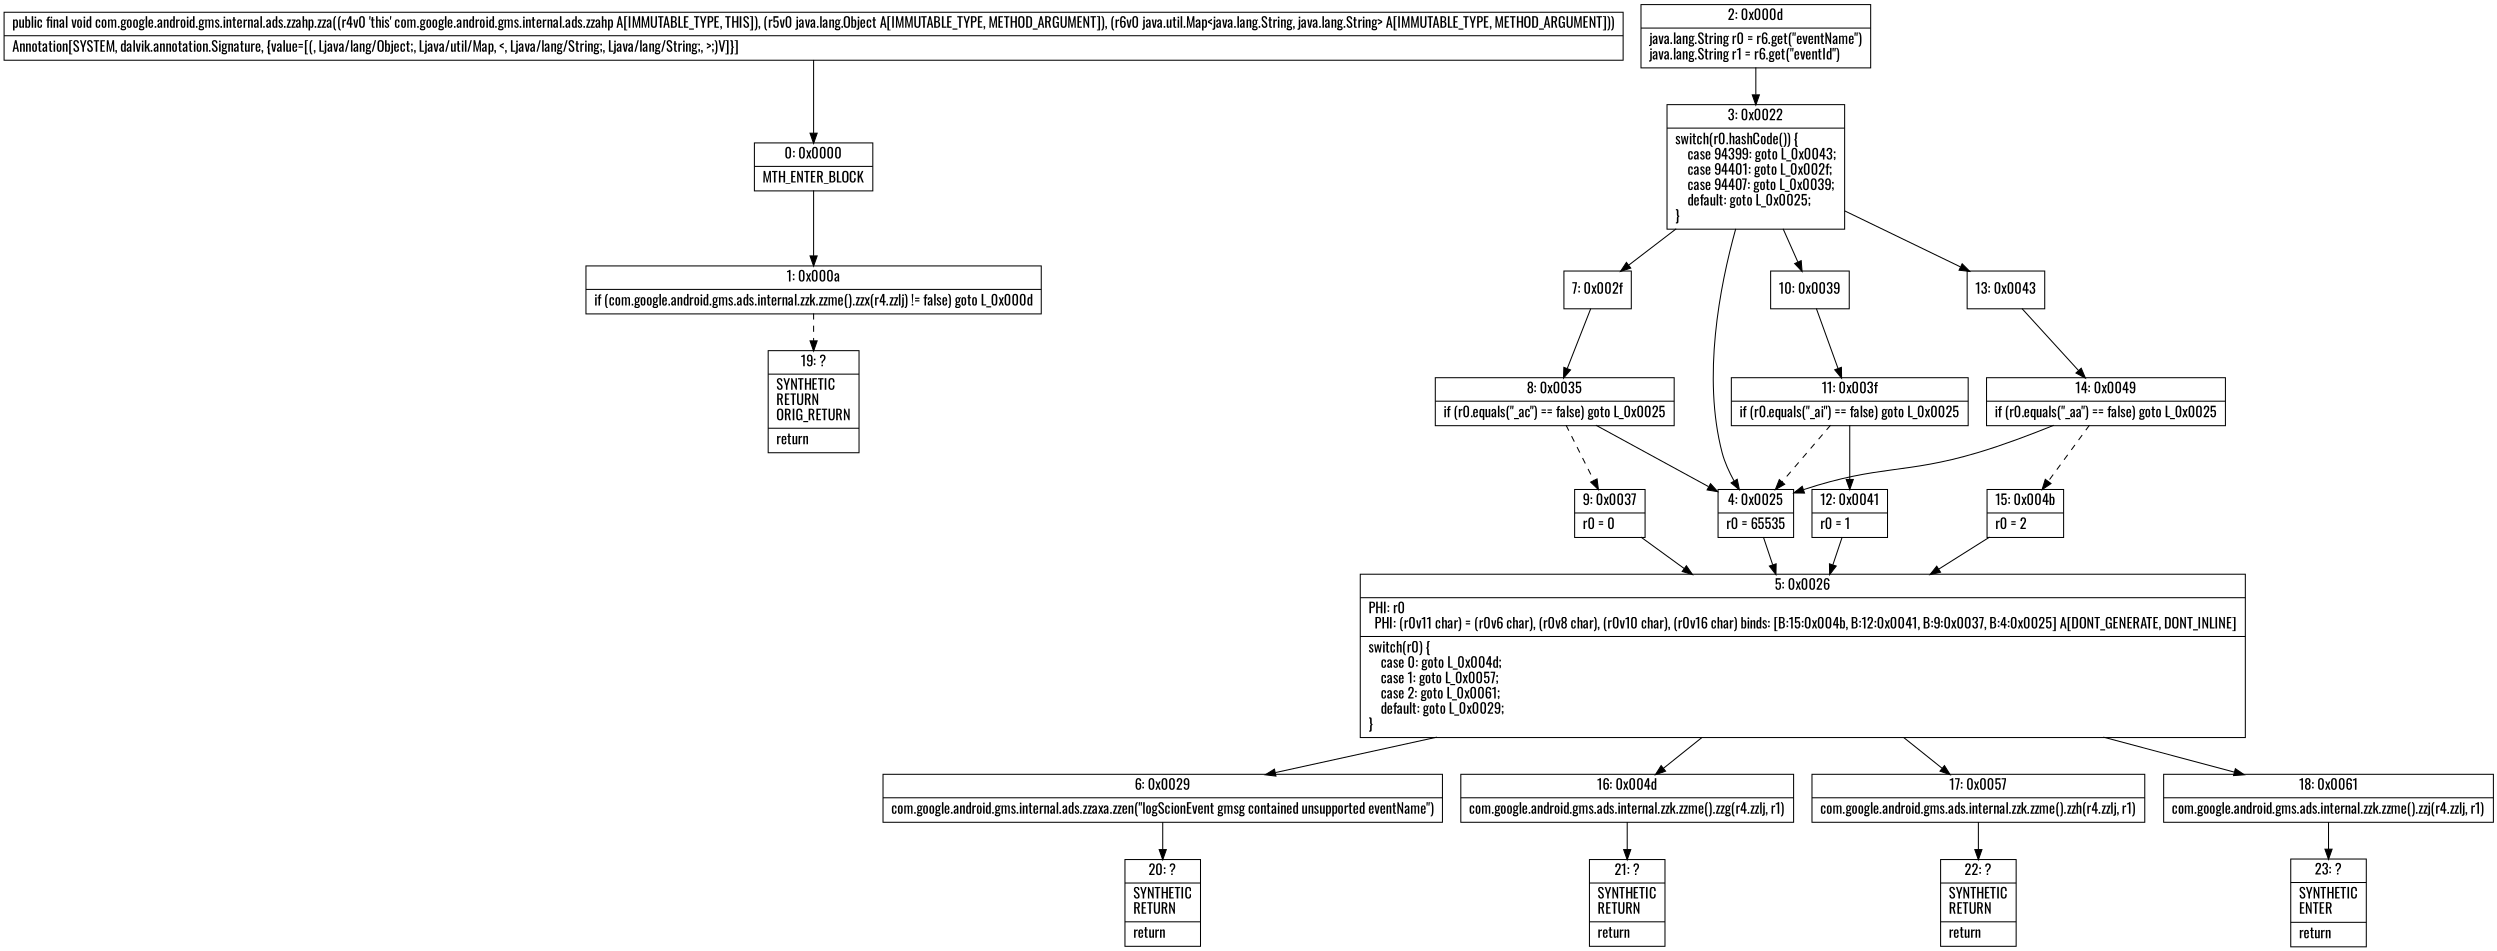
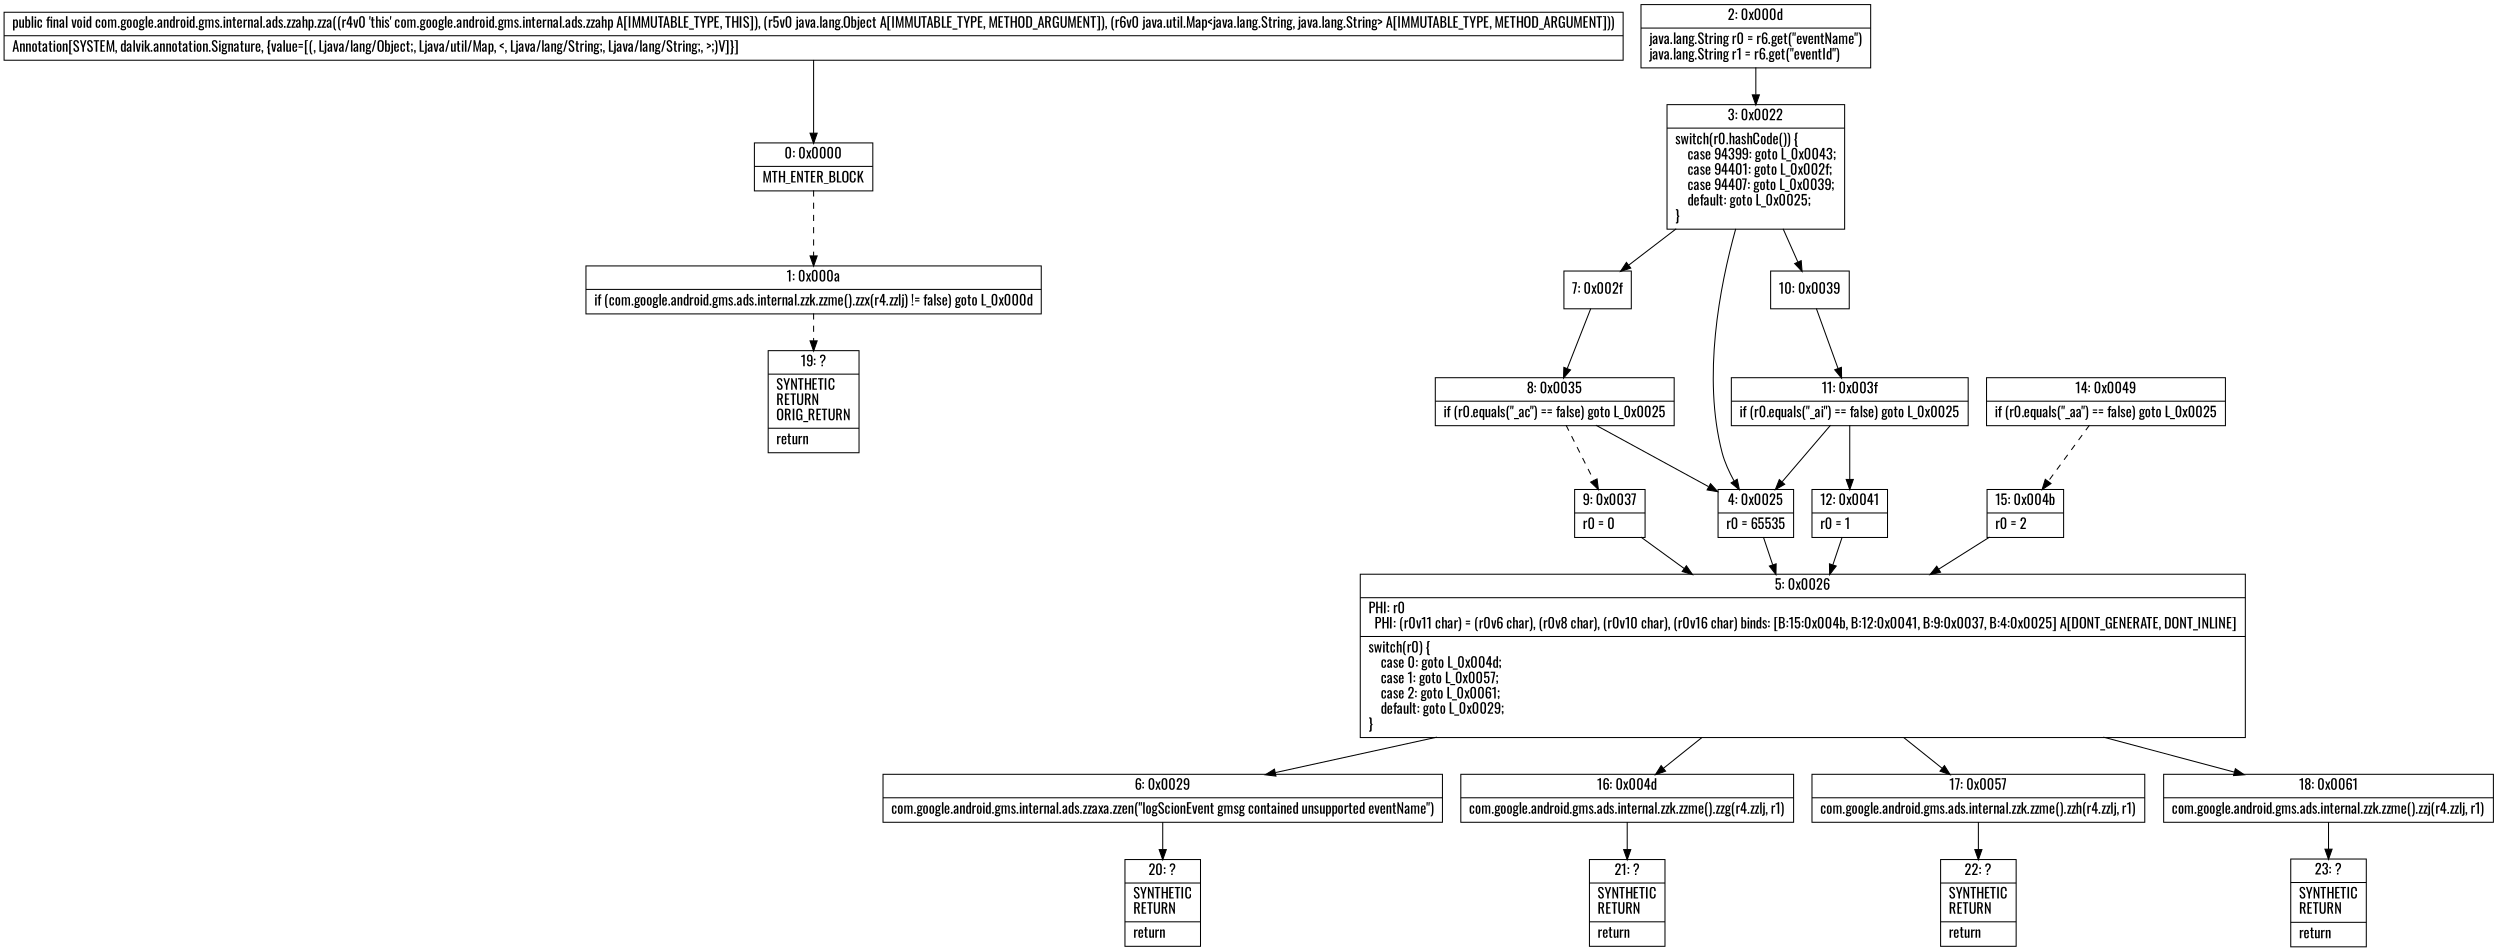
(814, 223) -> (814, 223)
(2006, 290) -> none
(1806, 453) -> (1806, 453)
(1930, 464) -> none
(2316, 910) -> (2321, 910)
